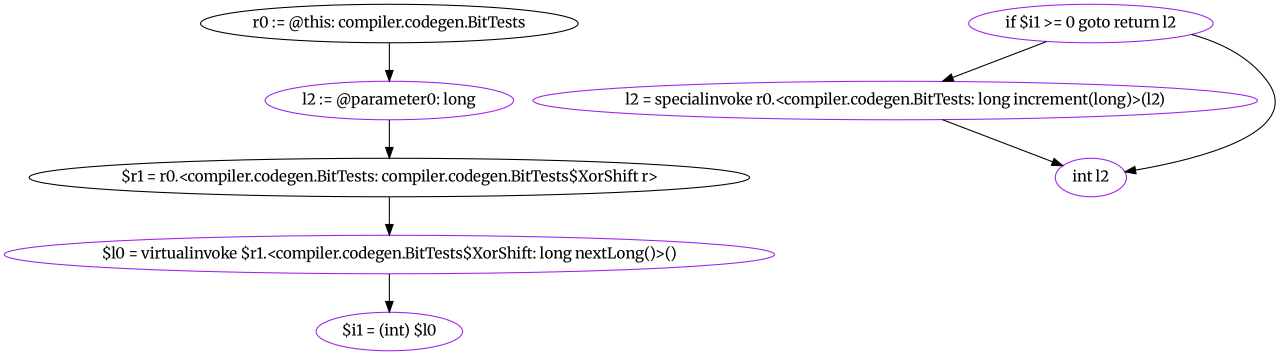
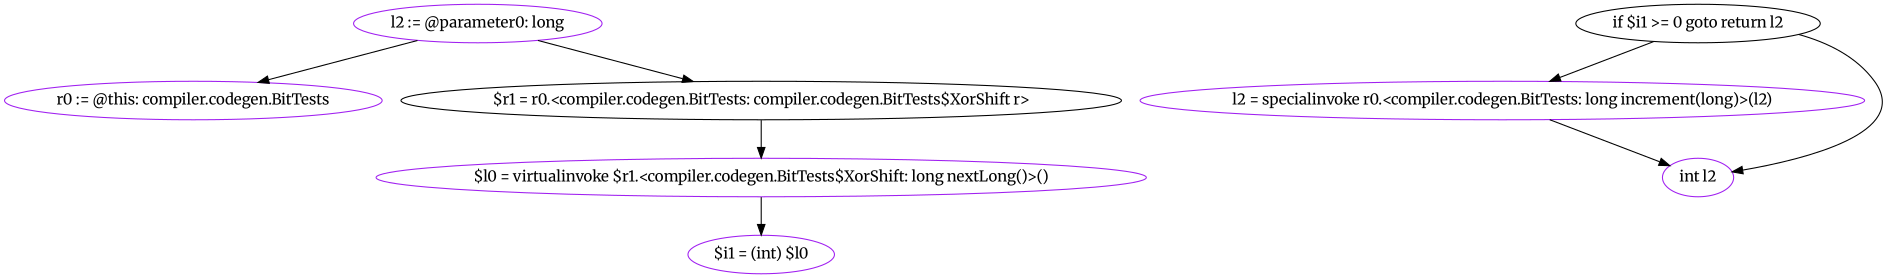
(389, 24) -> (193, 101)
(1091, 24) -> (1698, 24)
(389, 57) -> (343, 60)
